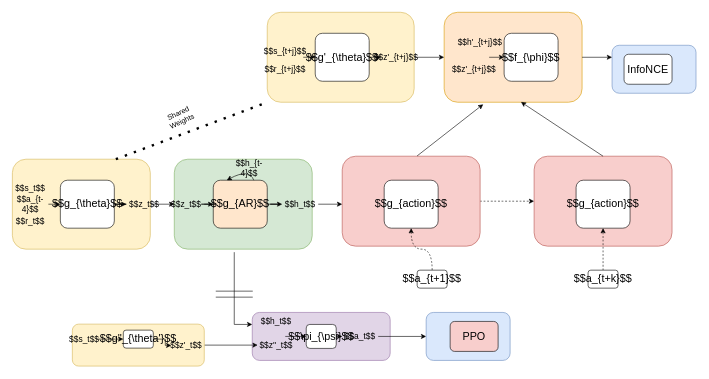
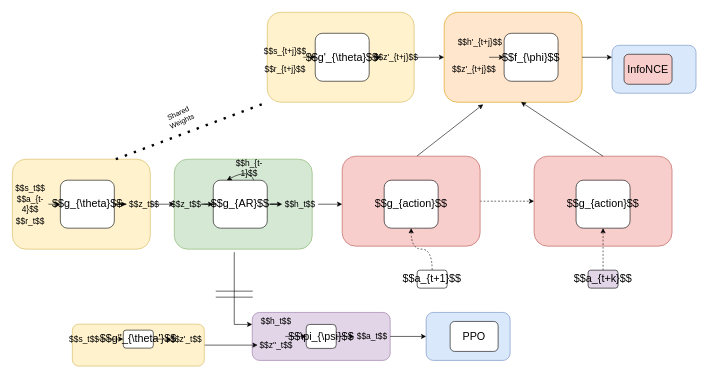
(648, 69) -> (648, 69)
(249, 168) -> (249, 168)
(240, 204) -> (240, 204)
(603, 279) -> (603, 279)
(360, 337) -> (372, 337)
(474, 337) -> (474, 337)
(186, 346) -> (186, 340)
